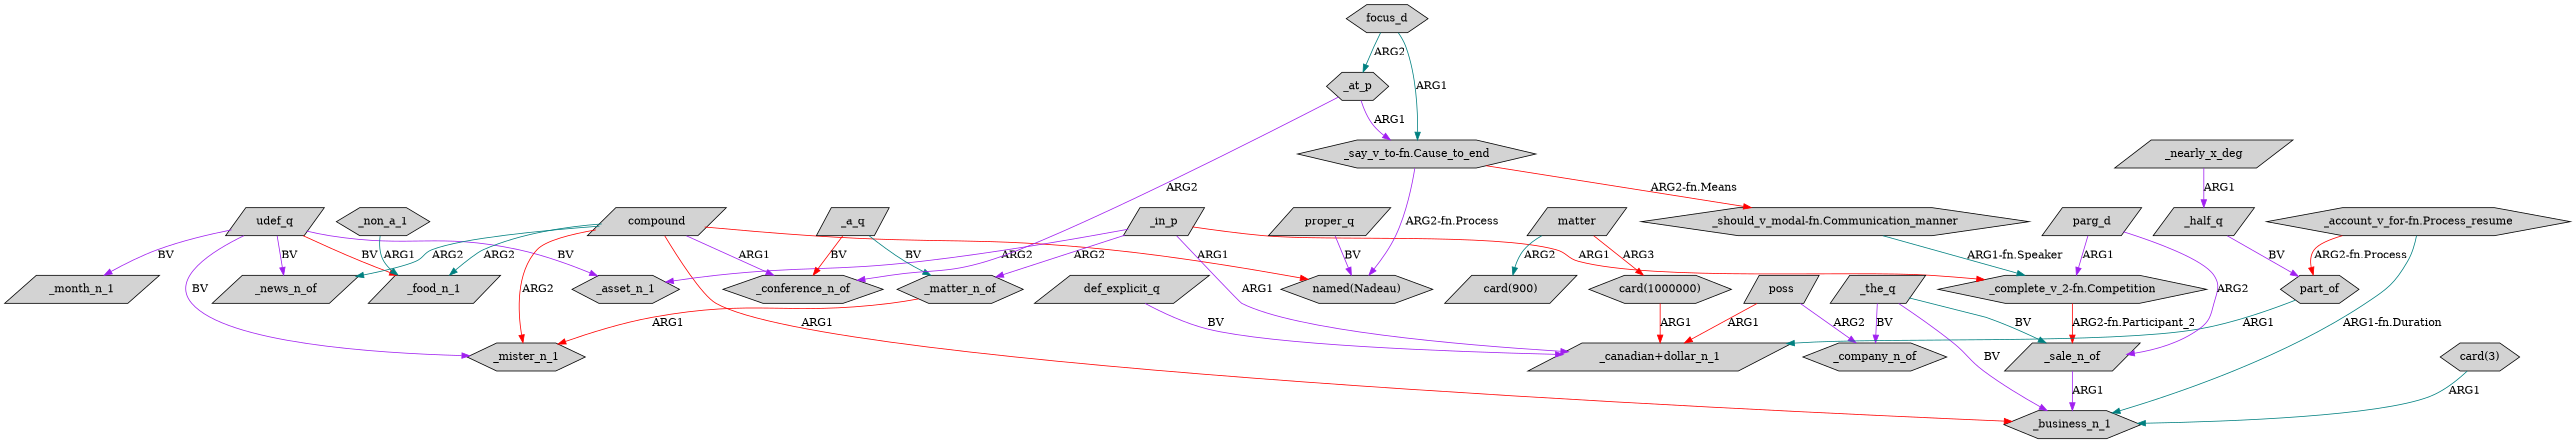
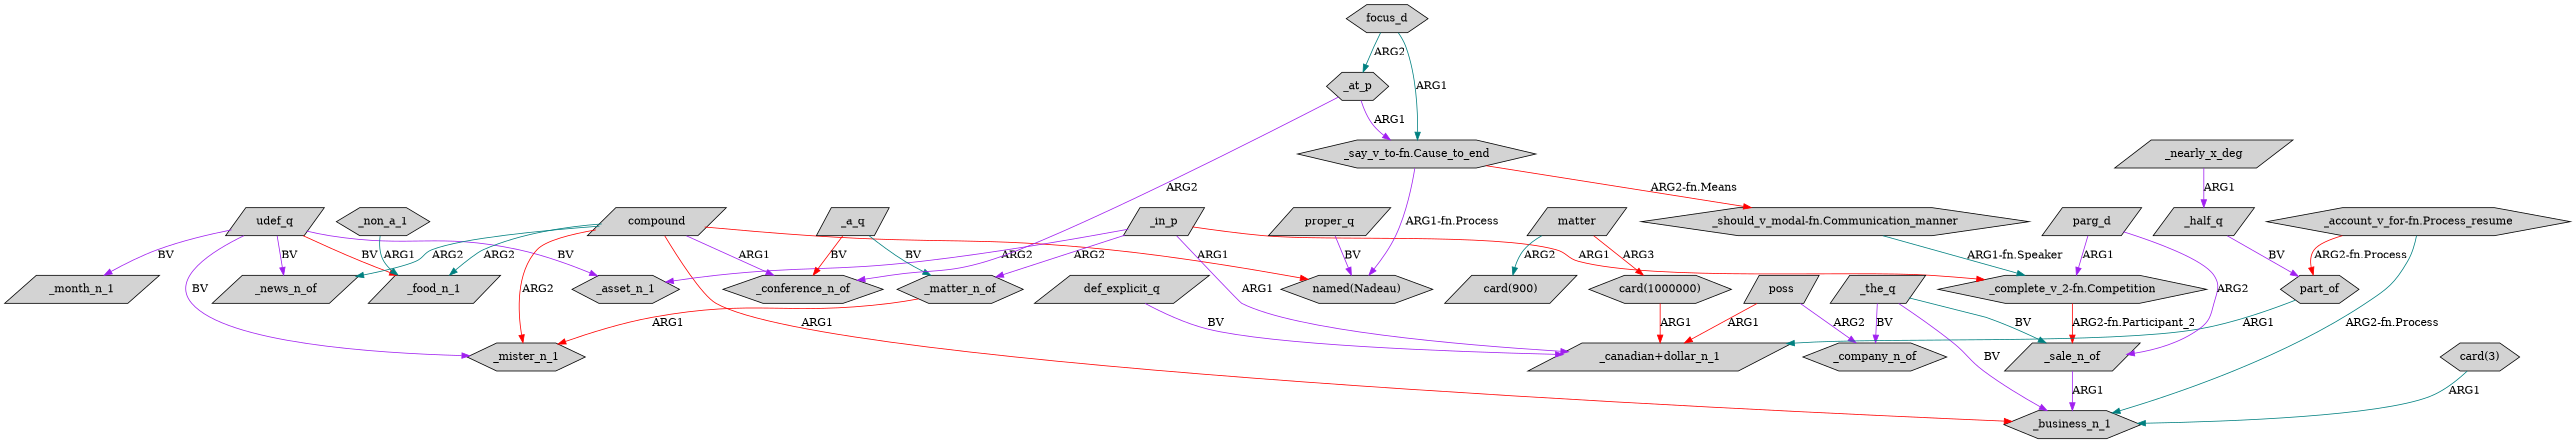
(1452, 222) -> (1452, 222)
(2392, 323) -> (2392, 323)
